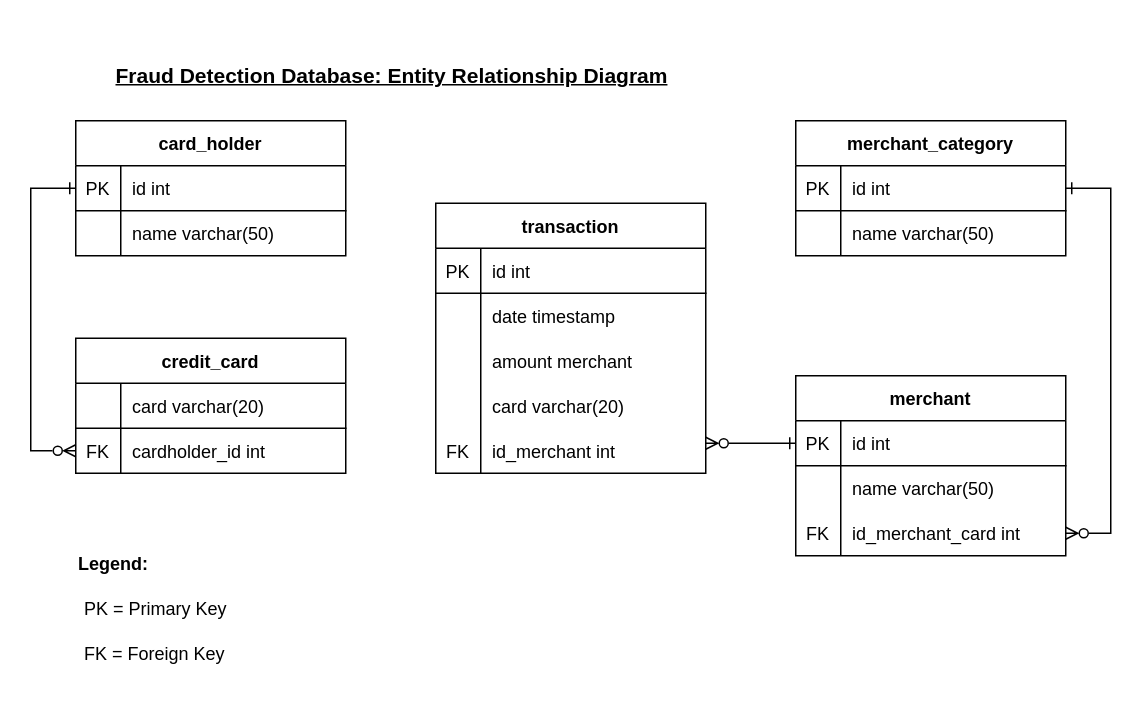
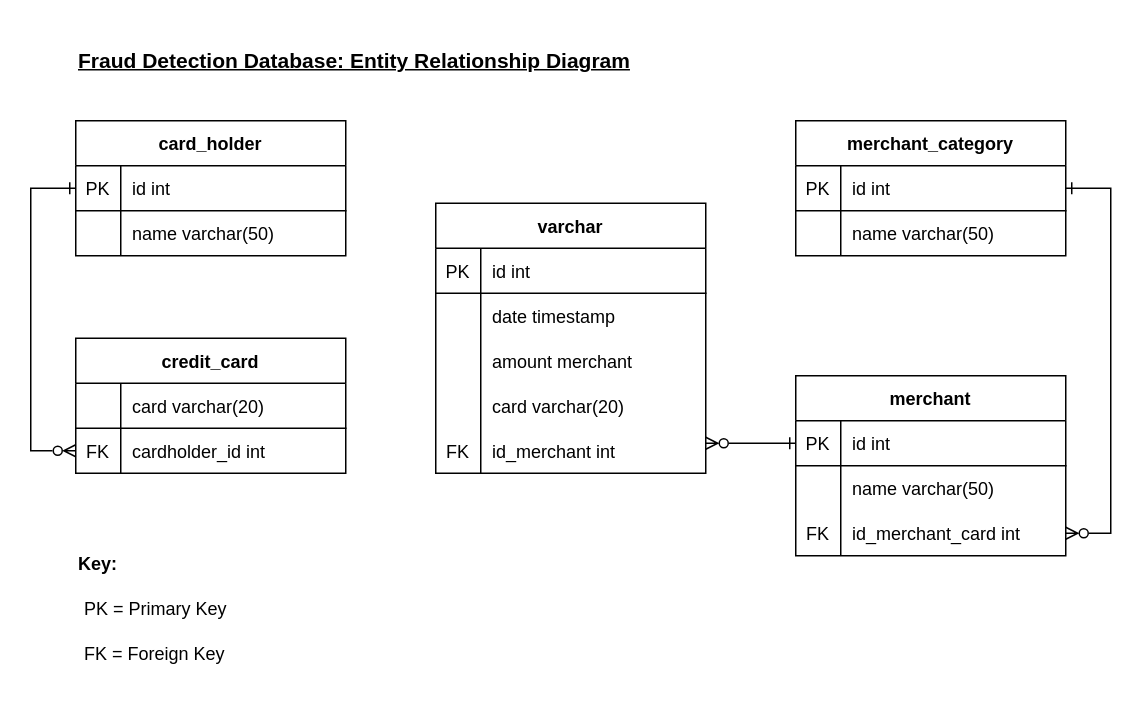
(443, 76) -> (406, 61)
(570, 227) -> (570, 227)
(111, 564) -> (96, 564)
